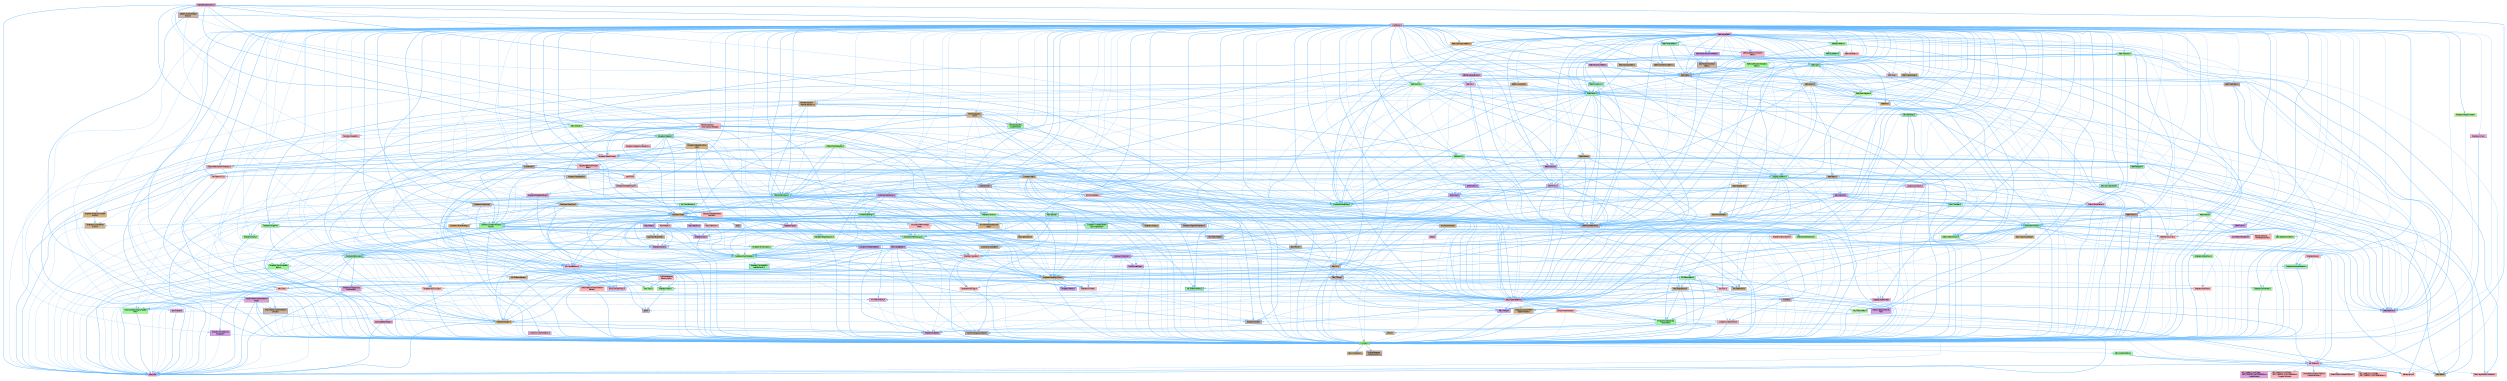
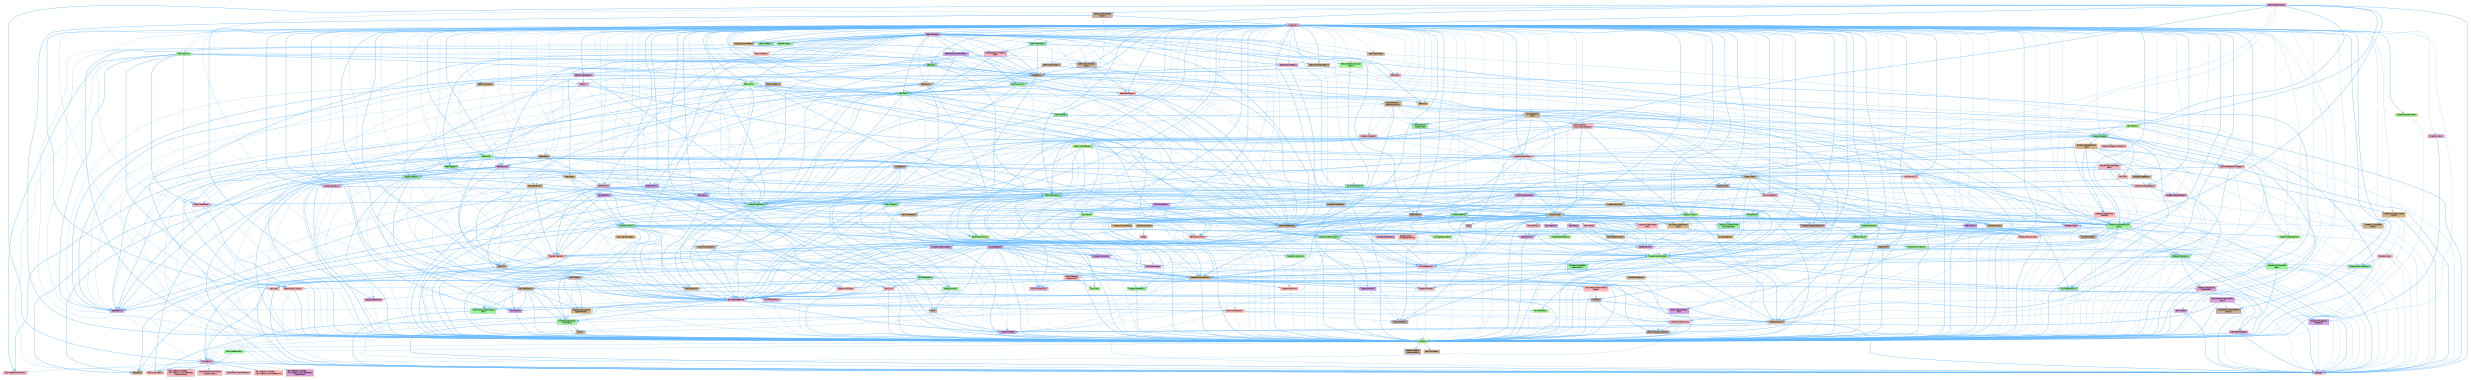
(1863, 94) -> (1127, 94)
(963, 159) -> (1690, 176)
(688, 205) -> (1161, 205)
(540, 333) -> none
(2408, 375) -> (155, 373)
